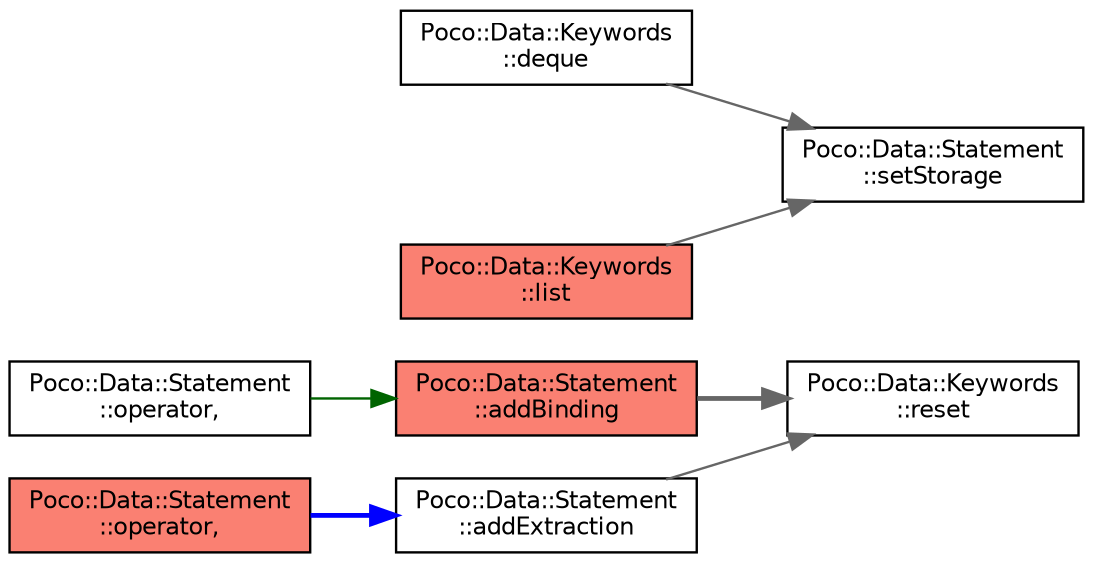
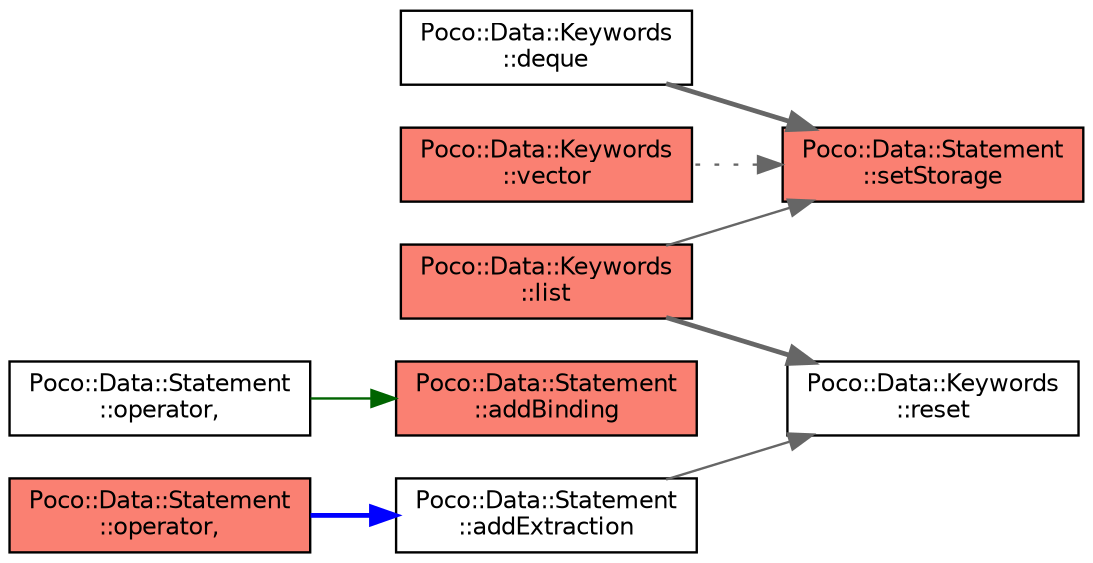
(728, 103) -> (728, 103)
none -> (546, 165)
(933, 165) -> (933, 165)
(730, 398) -> (728, 336)
